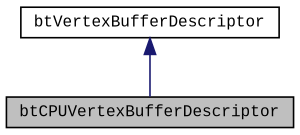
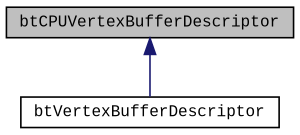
(150, 76) -> (150, 76)
